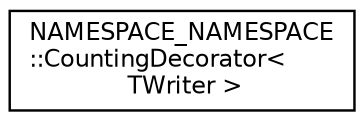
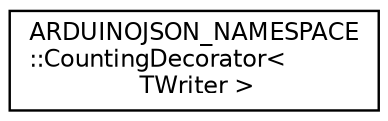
(182, 61) -> (194, 61)
